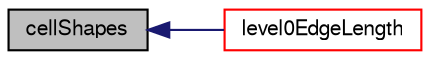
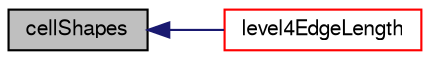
(323, 30) -> (323, 30)
